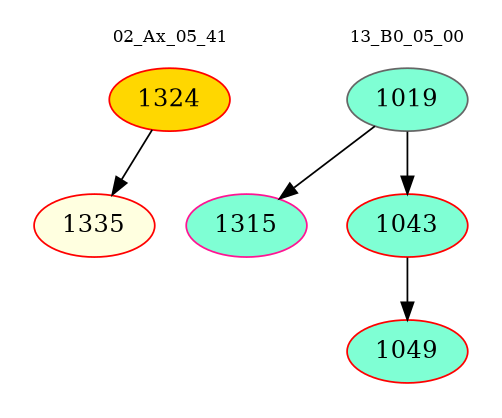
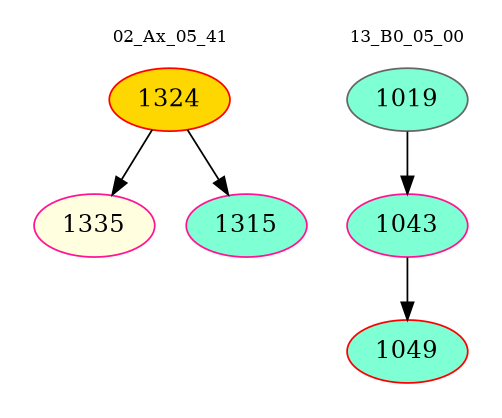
(345, 149) -> (203, 155)
(94, 226) -> (94, 226)
(407, 226) -> (407, 226)
